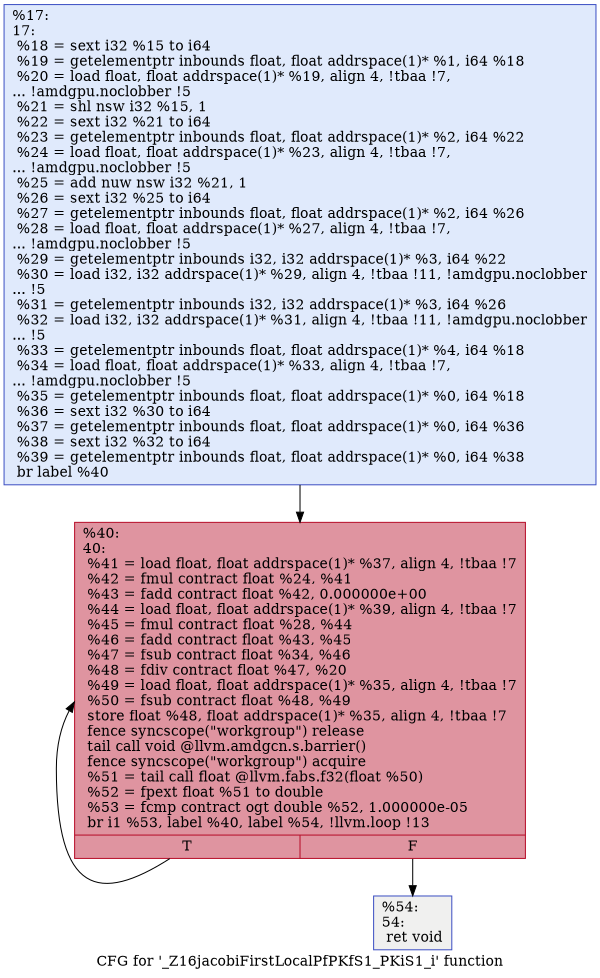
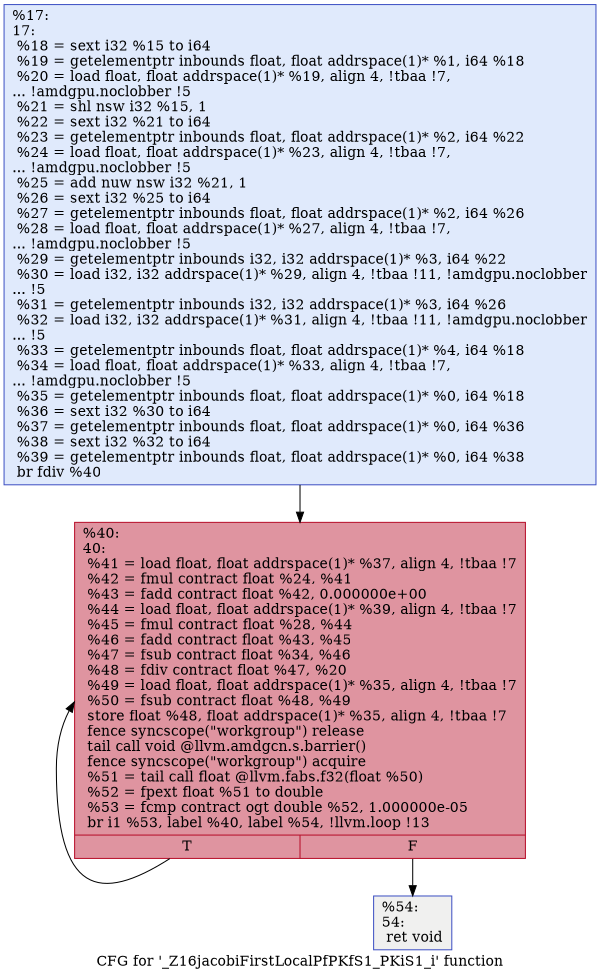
(61, 473) -> (57, 473)
